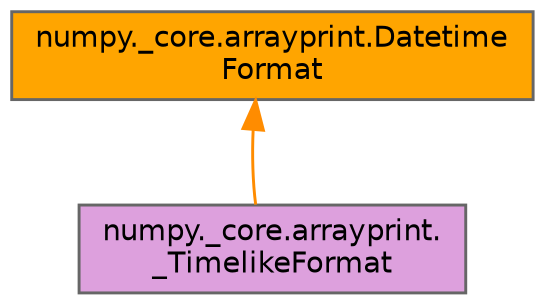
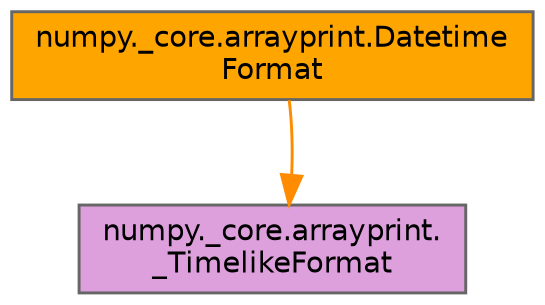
(253, 167) -> (292, 138)
